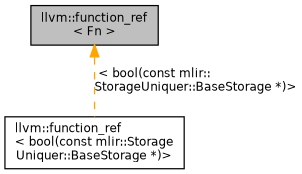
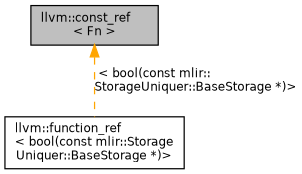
(95, 25) -> (95, 25)
